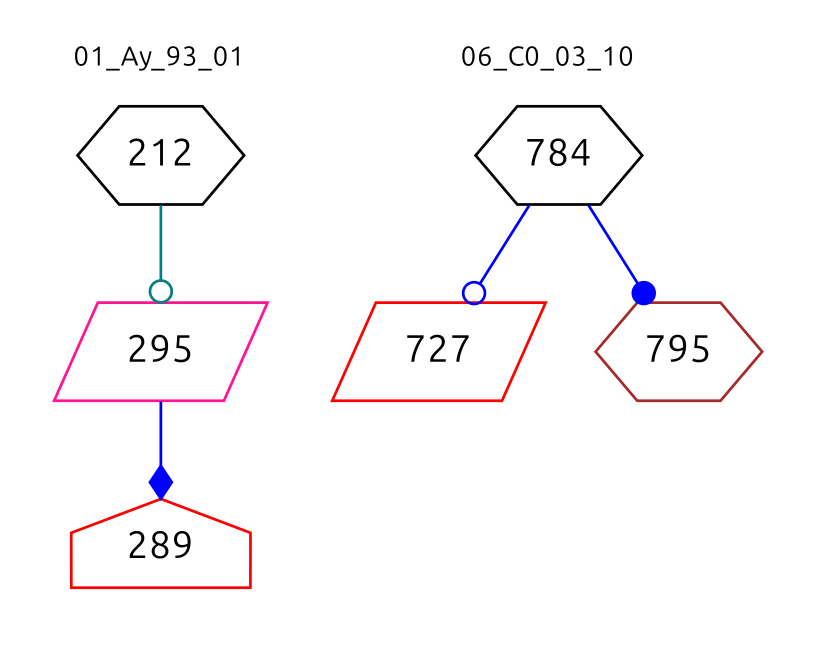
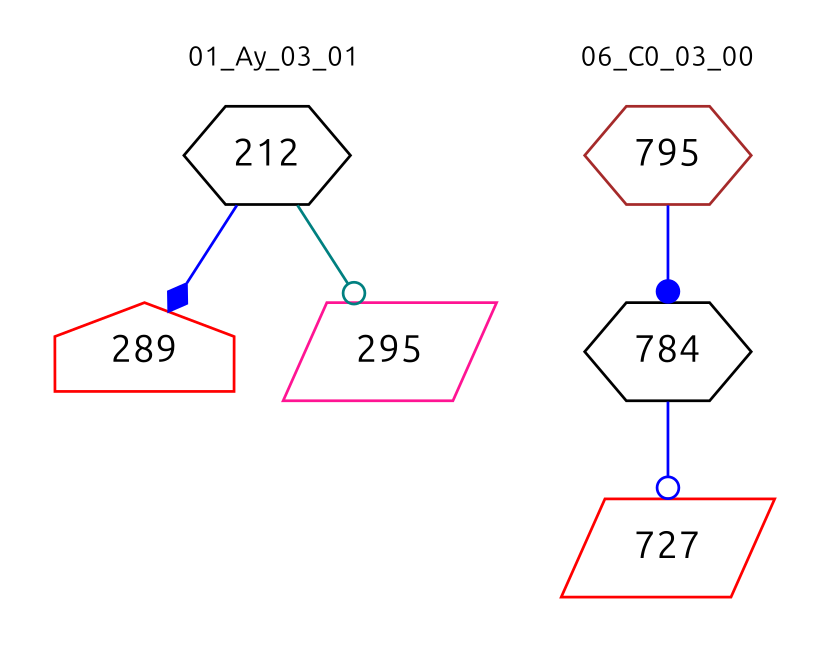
(161, 59) -> (275, 59)
(548, 59) -> (668, 59)
(613, 244) -> (668, 243)
(161, 434) -> (212, 244)
